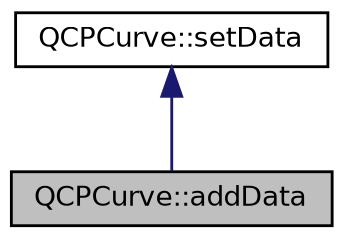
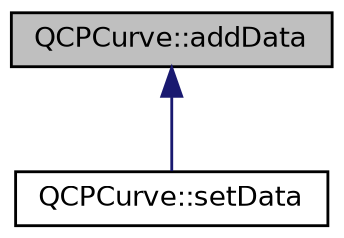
(172, 134) -> (172, 134)
